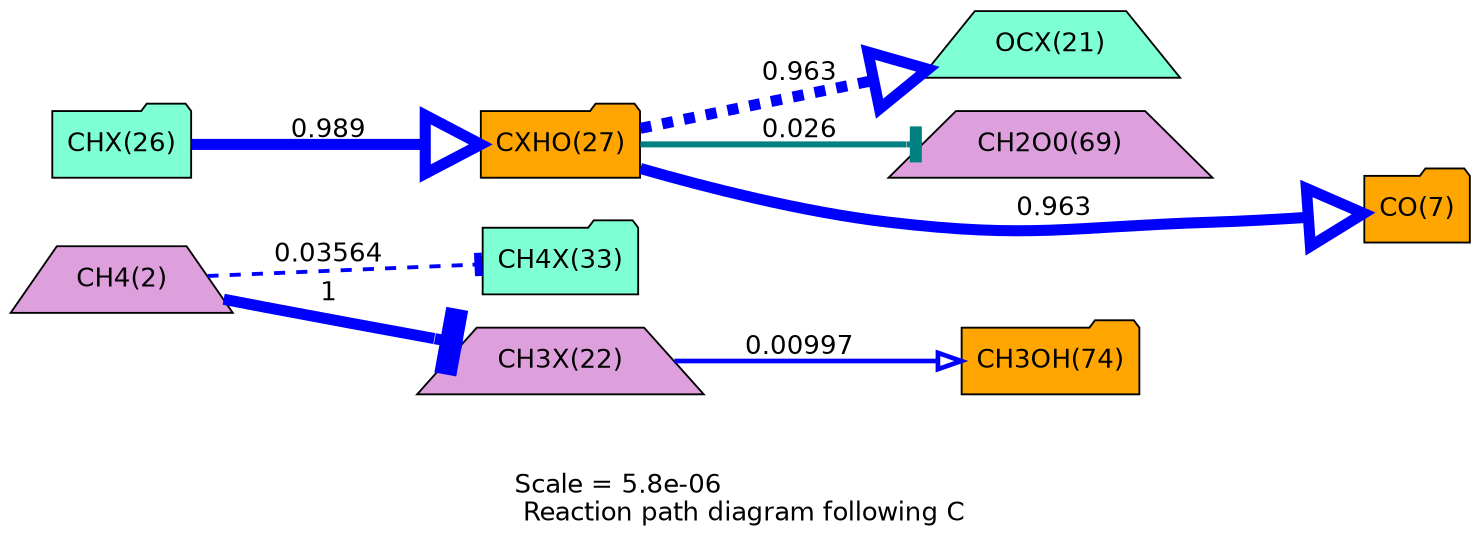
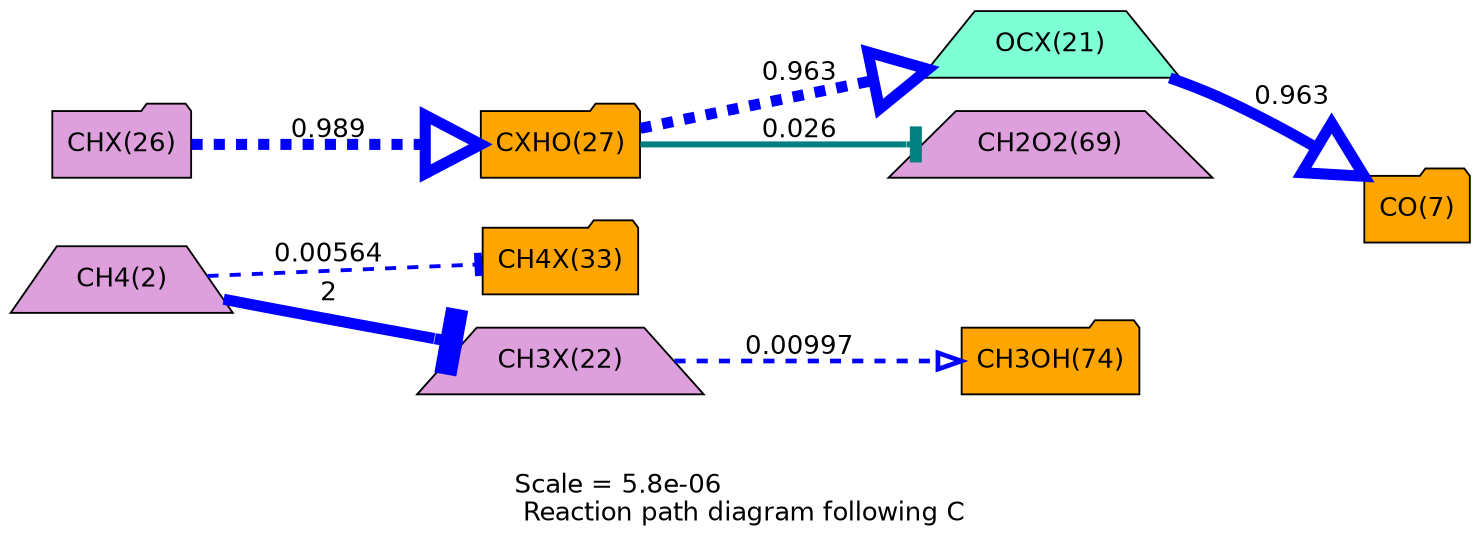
(122, 144) -> (122, 144)
(308, 144) -> (308, 144)
(1051, 144) -> (1051, 144)
(971, 229) -> (1245, 109)
(325, 255) -> (325, 255)
(560, 261) -> (560, 261)
(325, 293) -> (325, 293)
(806, 361) -> (806, 361)
